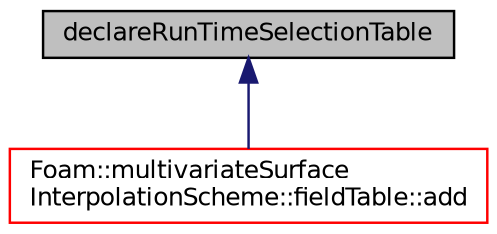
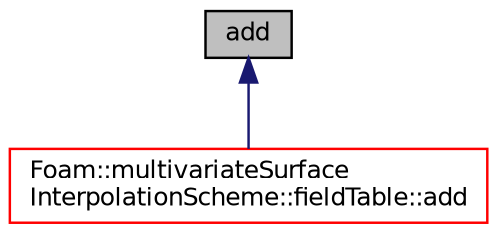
(249, 34) -> (249, 34)
